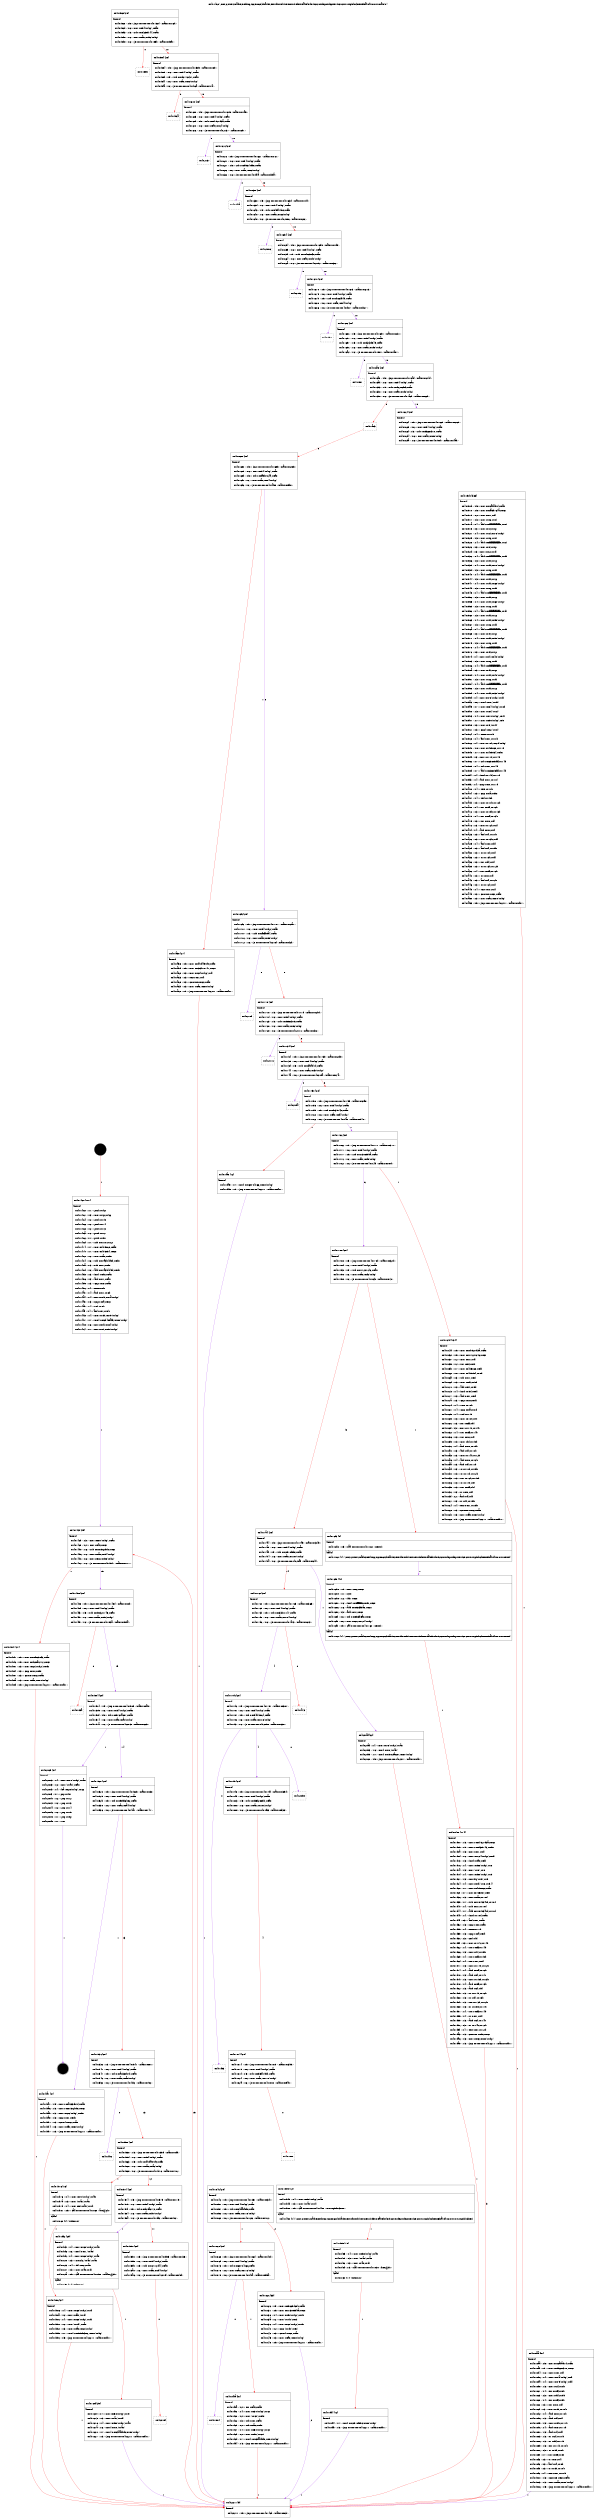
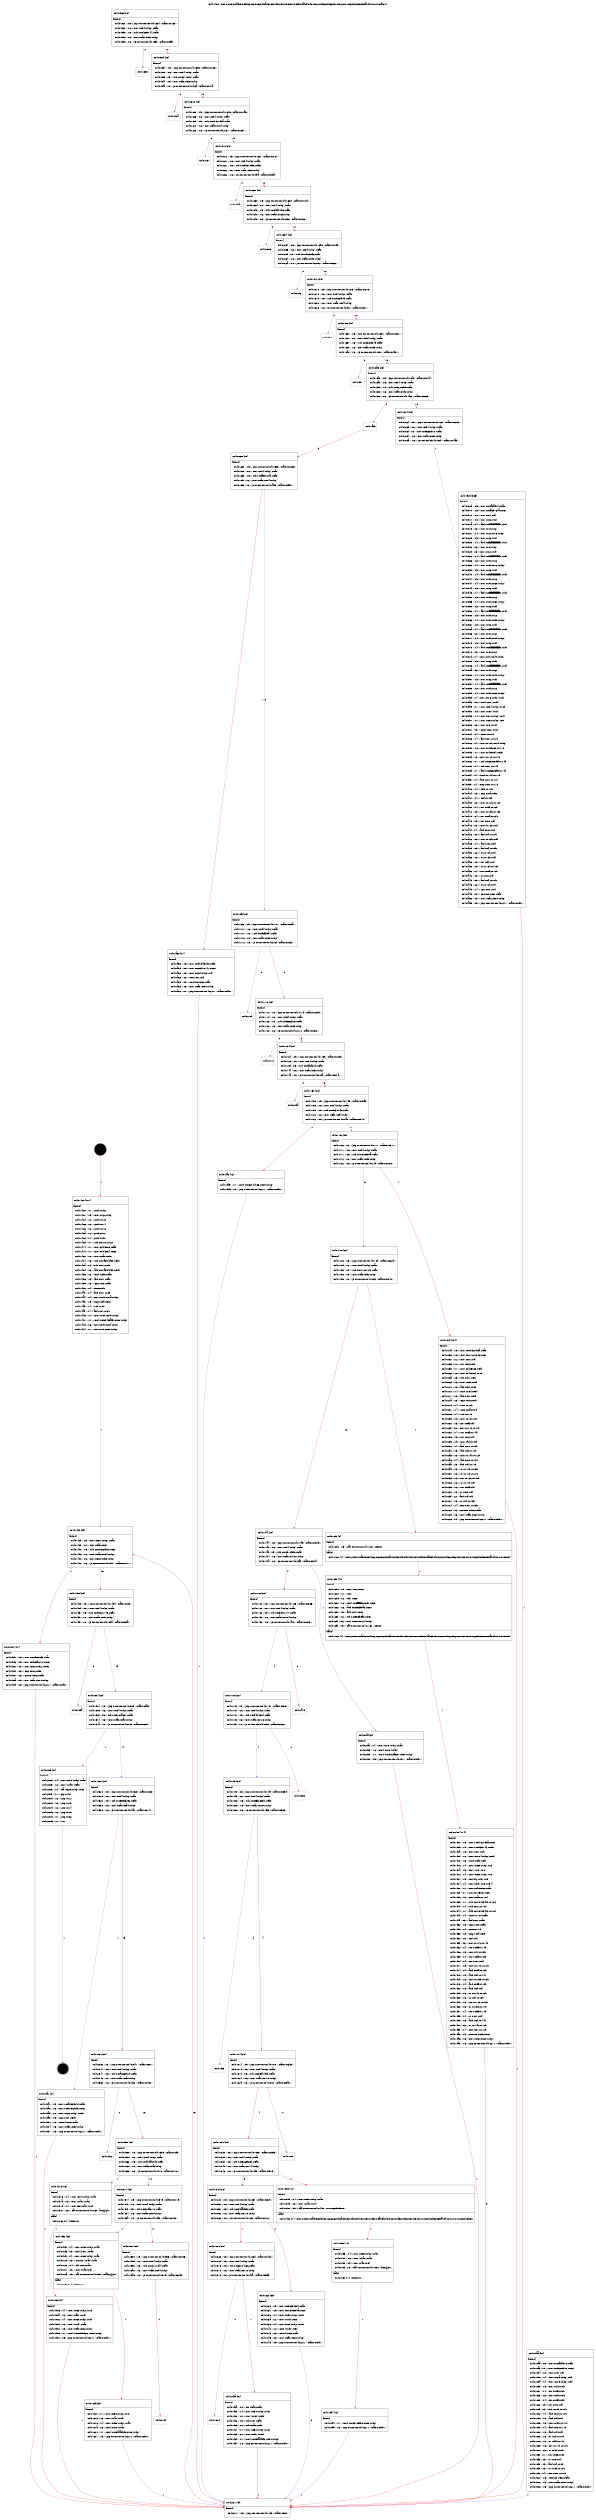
none -> (446, 499)
(287, 1571) -> (287, 1571)
(212, 1893) -> (237, 1939)
none -> (245, 2157)
